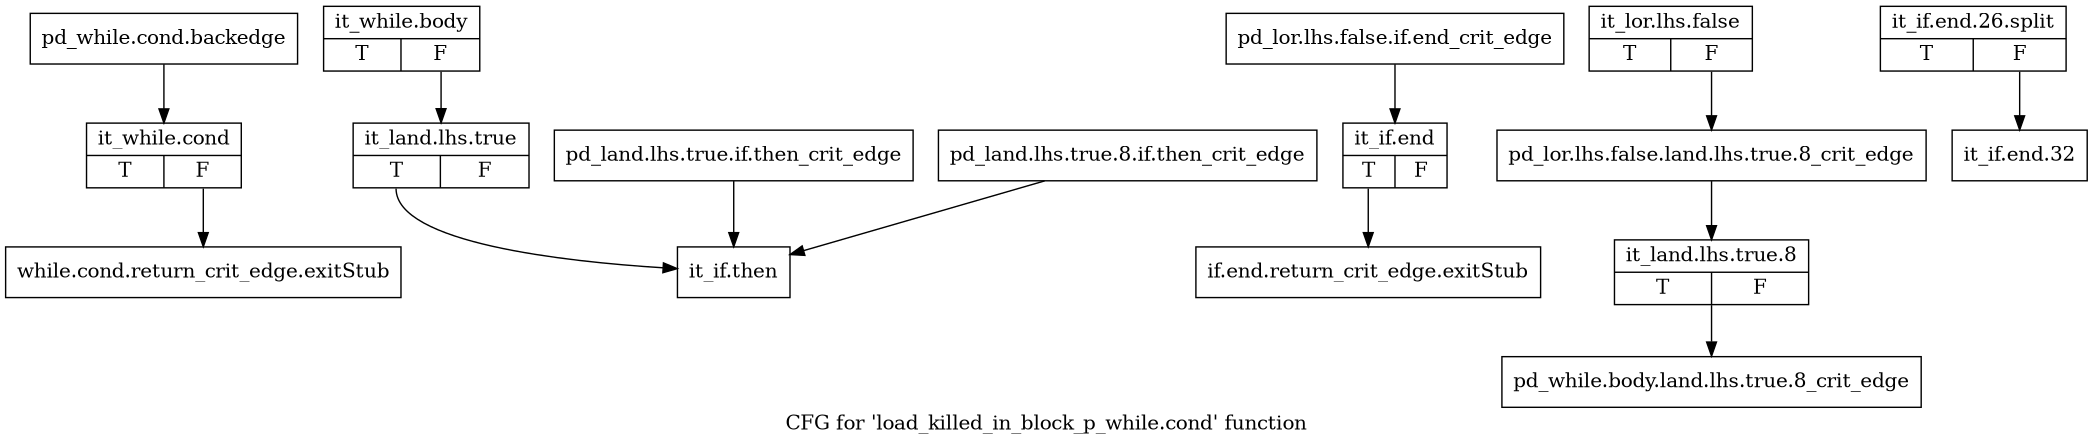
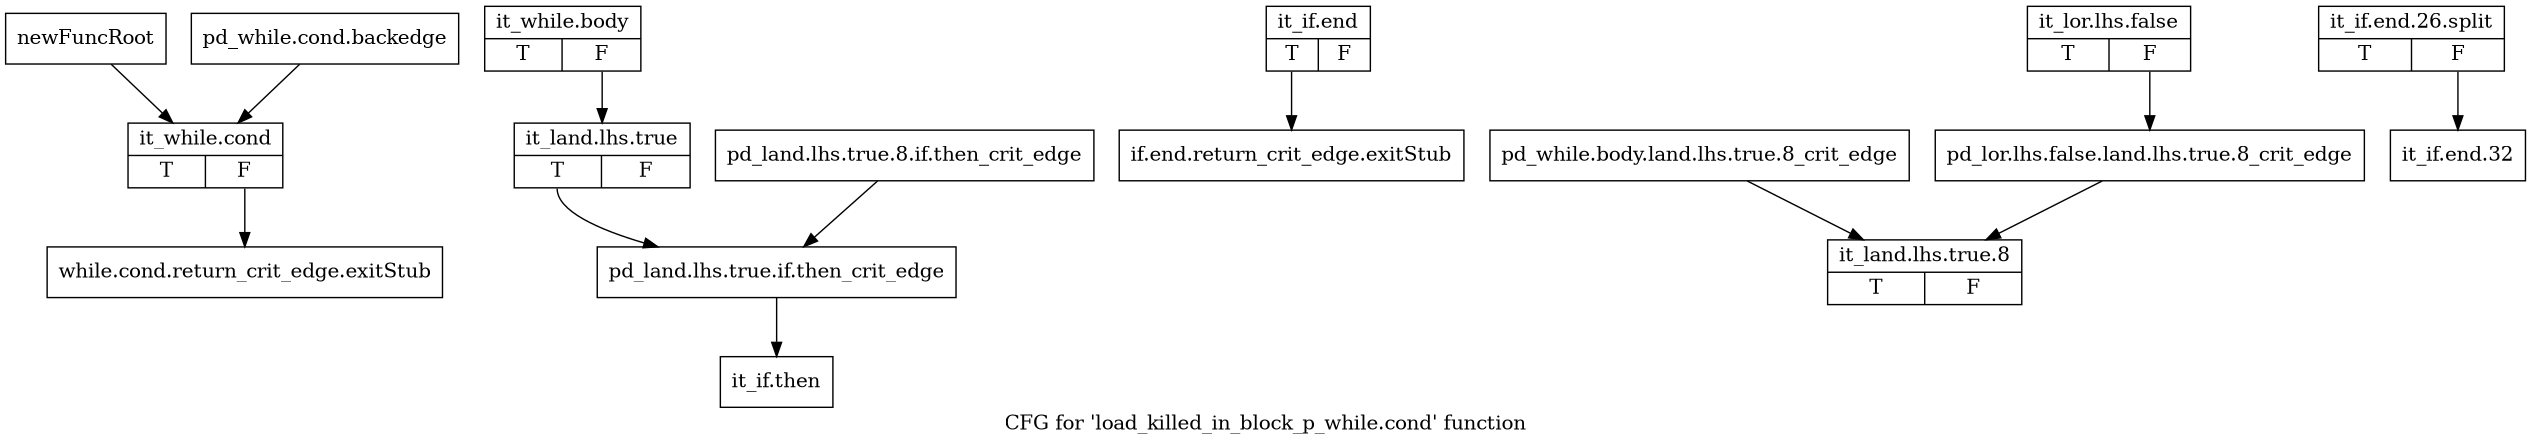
none -> (86, 39)
(1395, 39) -> none
(924, 216) -> (846, 209)
(519, 251) -> (594, 224)
(1712, 323) -> (1799, 207)
